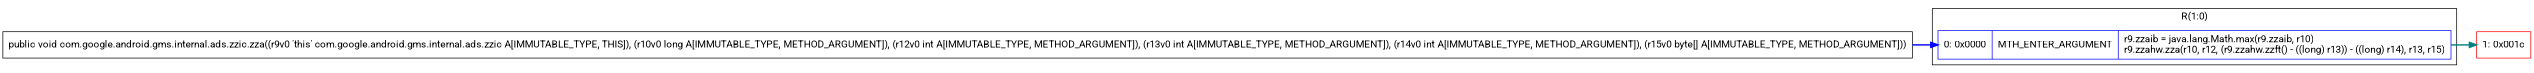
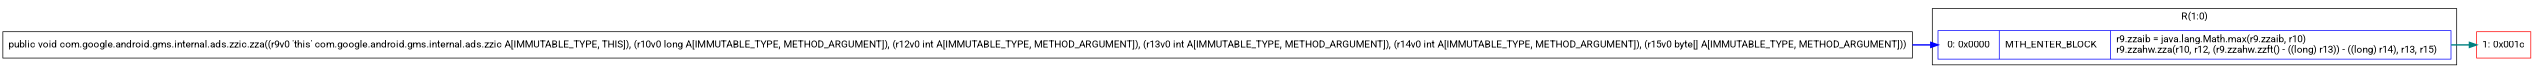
(2055, 45) -> (2051, 45)
